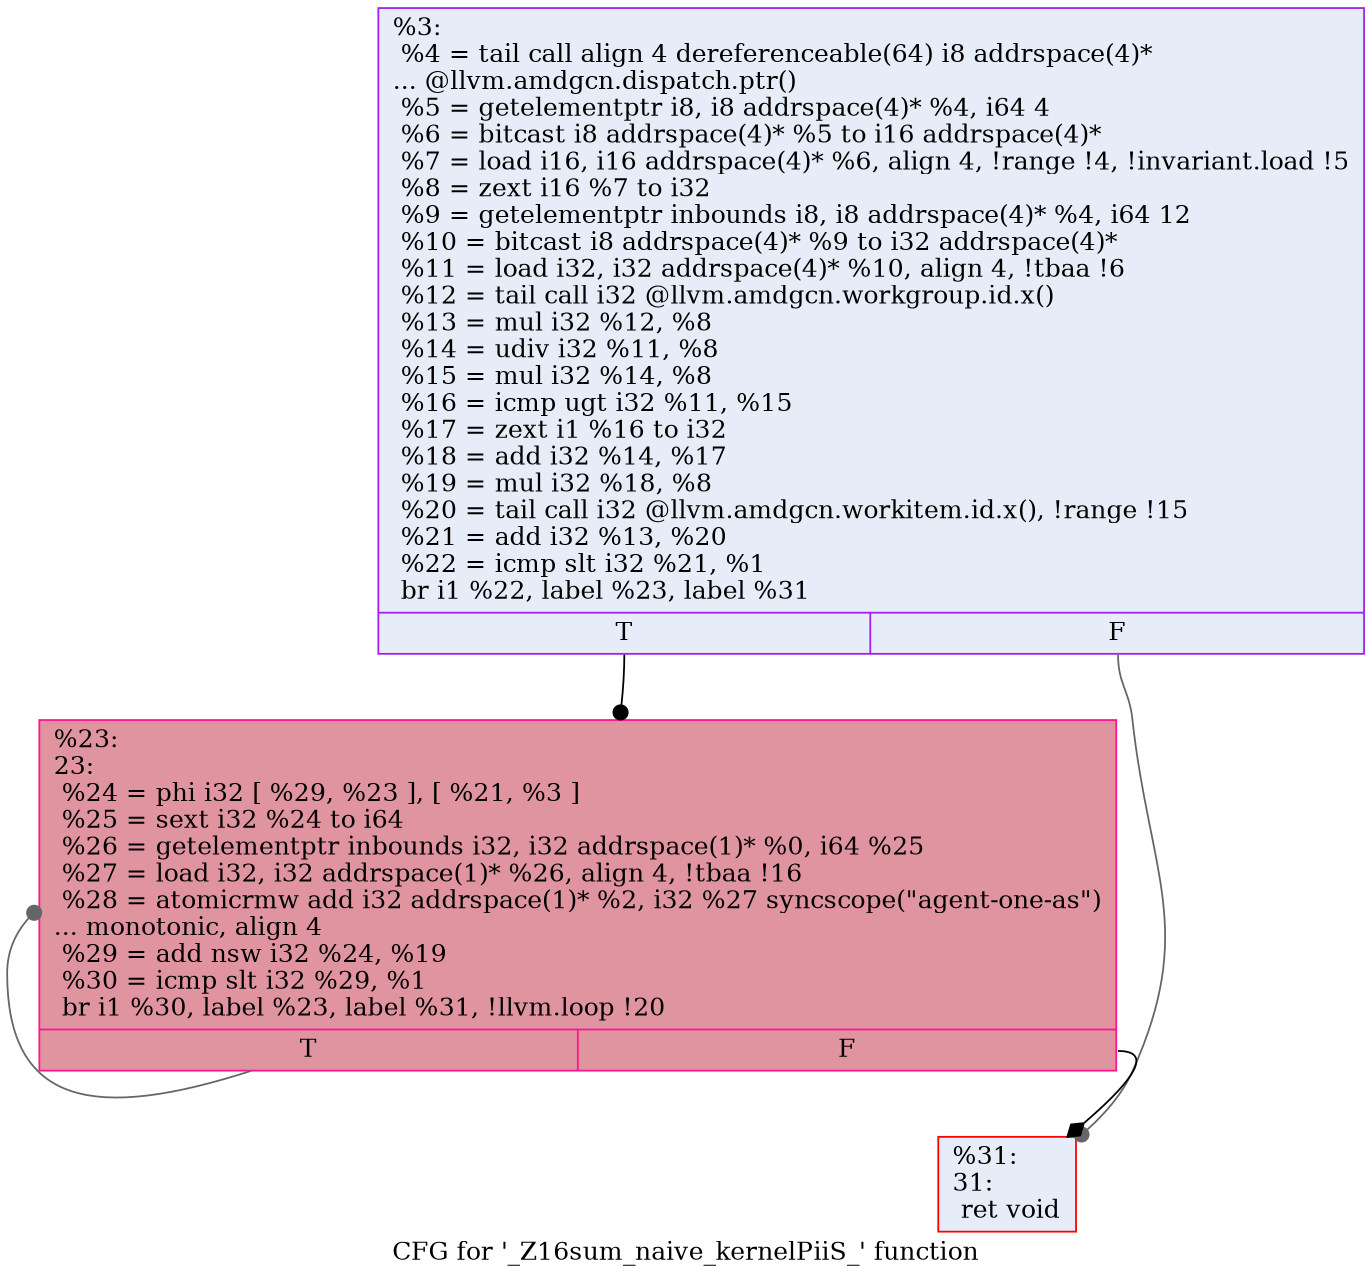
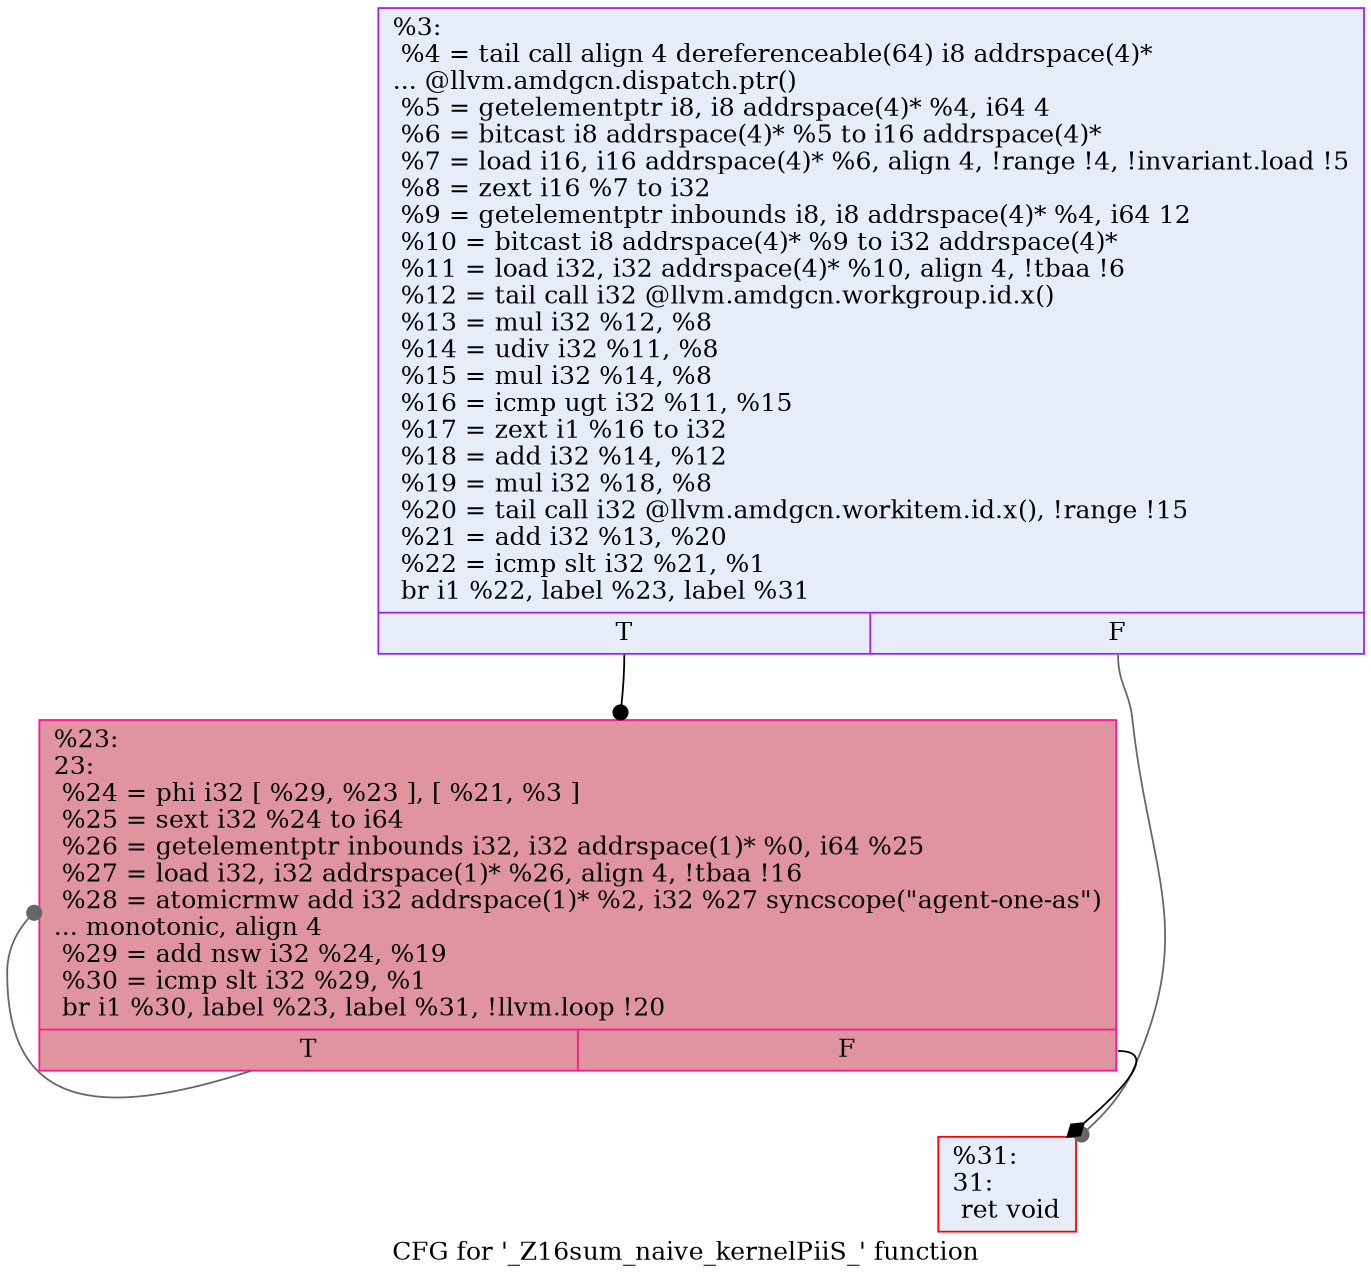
(560, 457) -> (560, 457)
